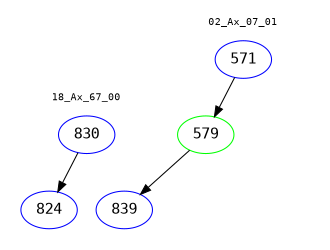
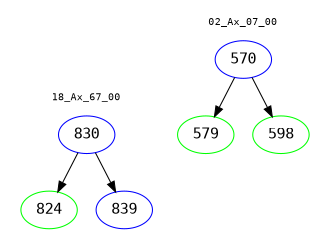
(243, 22) -> (243, 22)
(243, 60) -> (243, 60)
none -> (281, 135)
(169, 169) -> (103, 168)
(49, 210) -> (49, 210)
